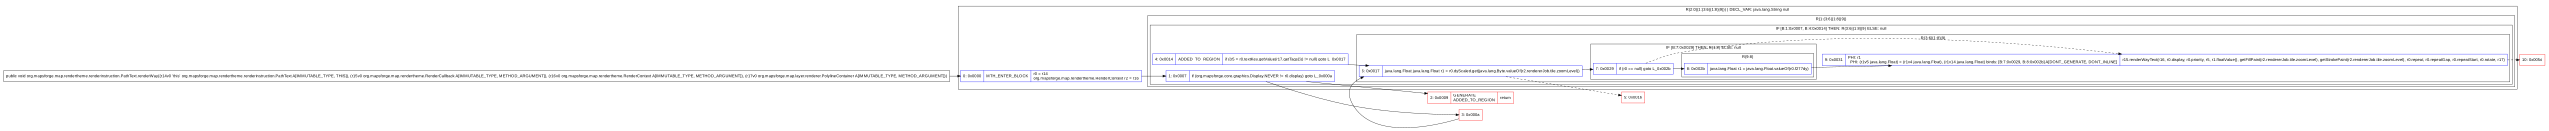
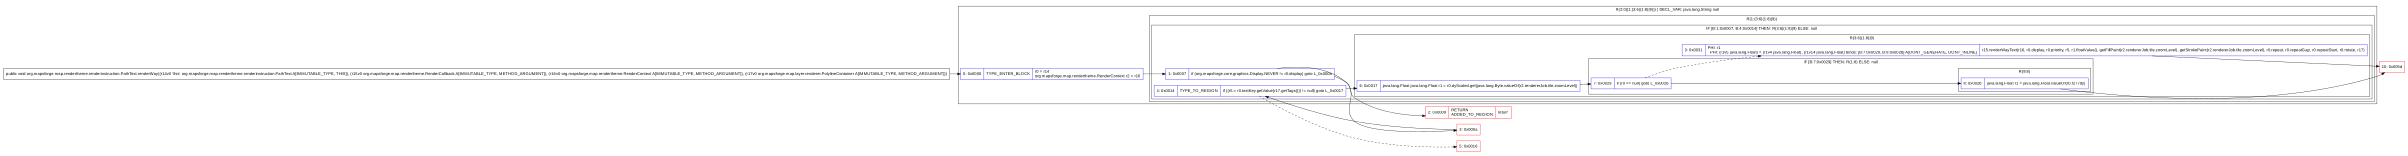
(1199, 59) -> (1199, 91)
(2512, 60) -> (2264, 61)
(1850, 67) -> (2279, 95)
(1007, 76) -> (1008, 74)
(1562, 86) -> (1353, 138)
(1465, 95) -> (1460, 110)
(1386, 126) -> (1361, 122)
